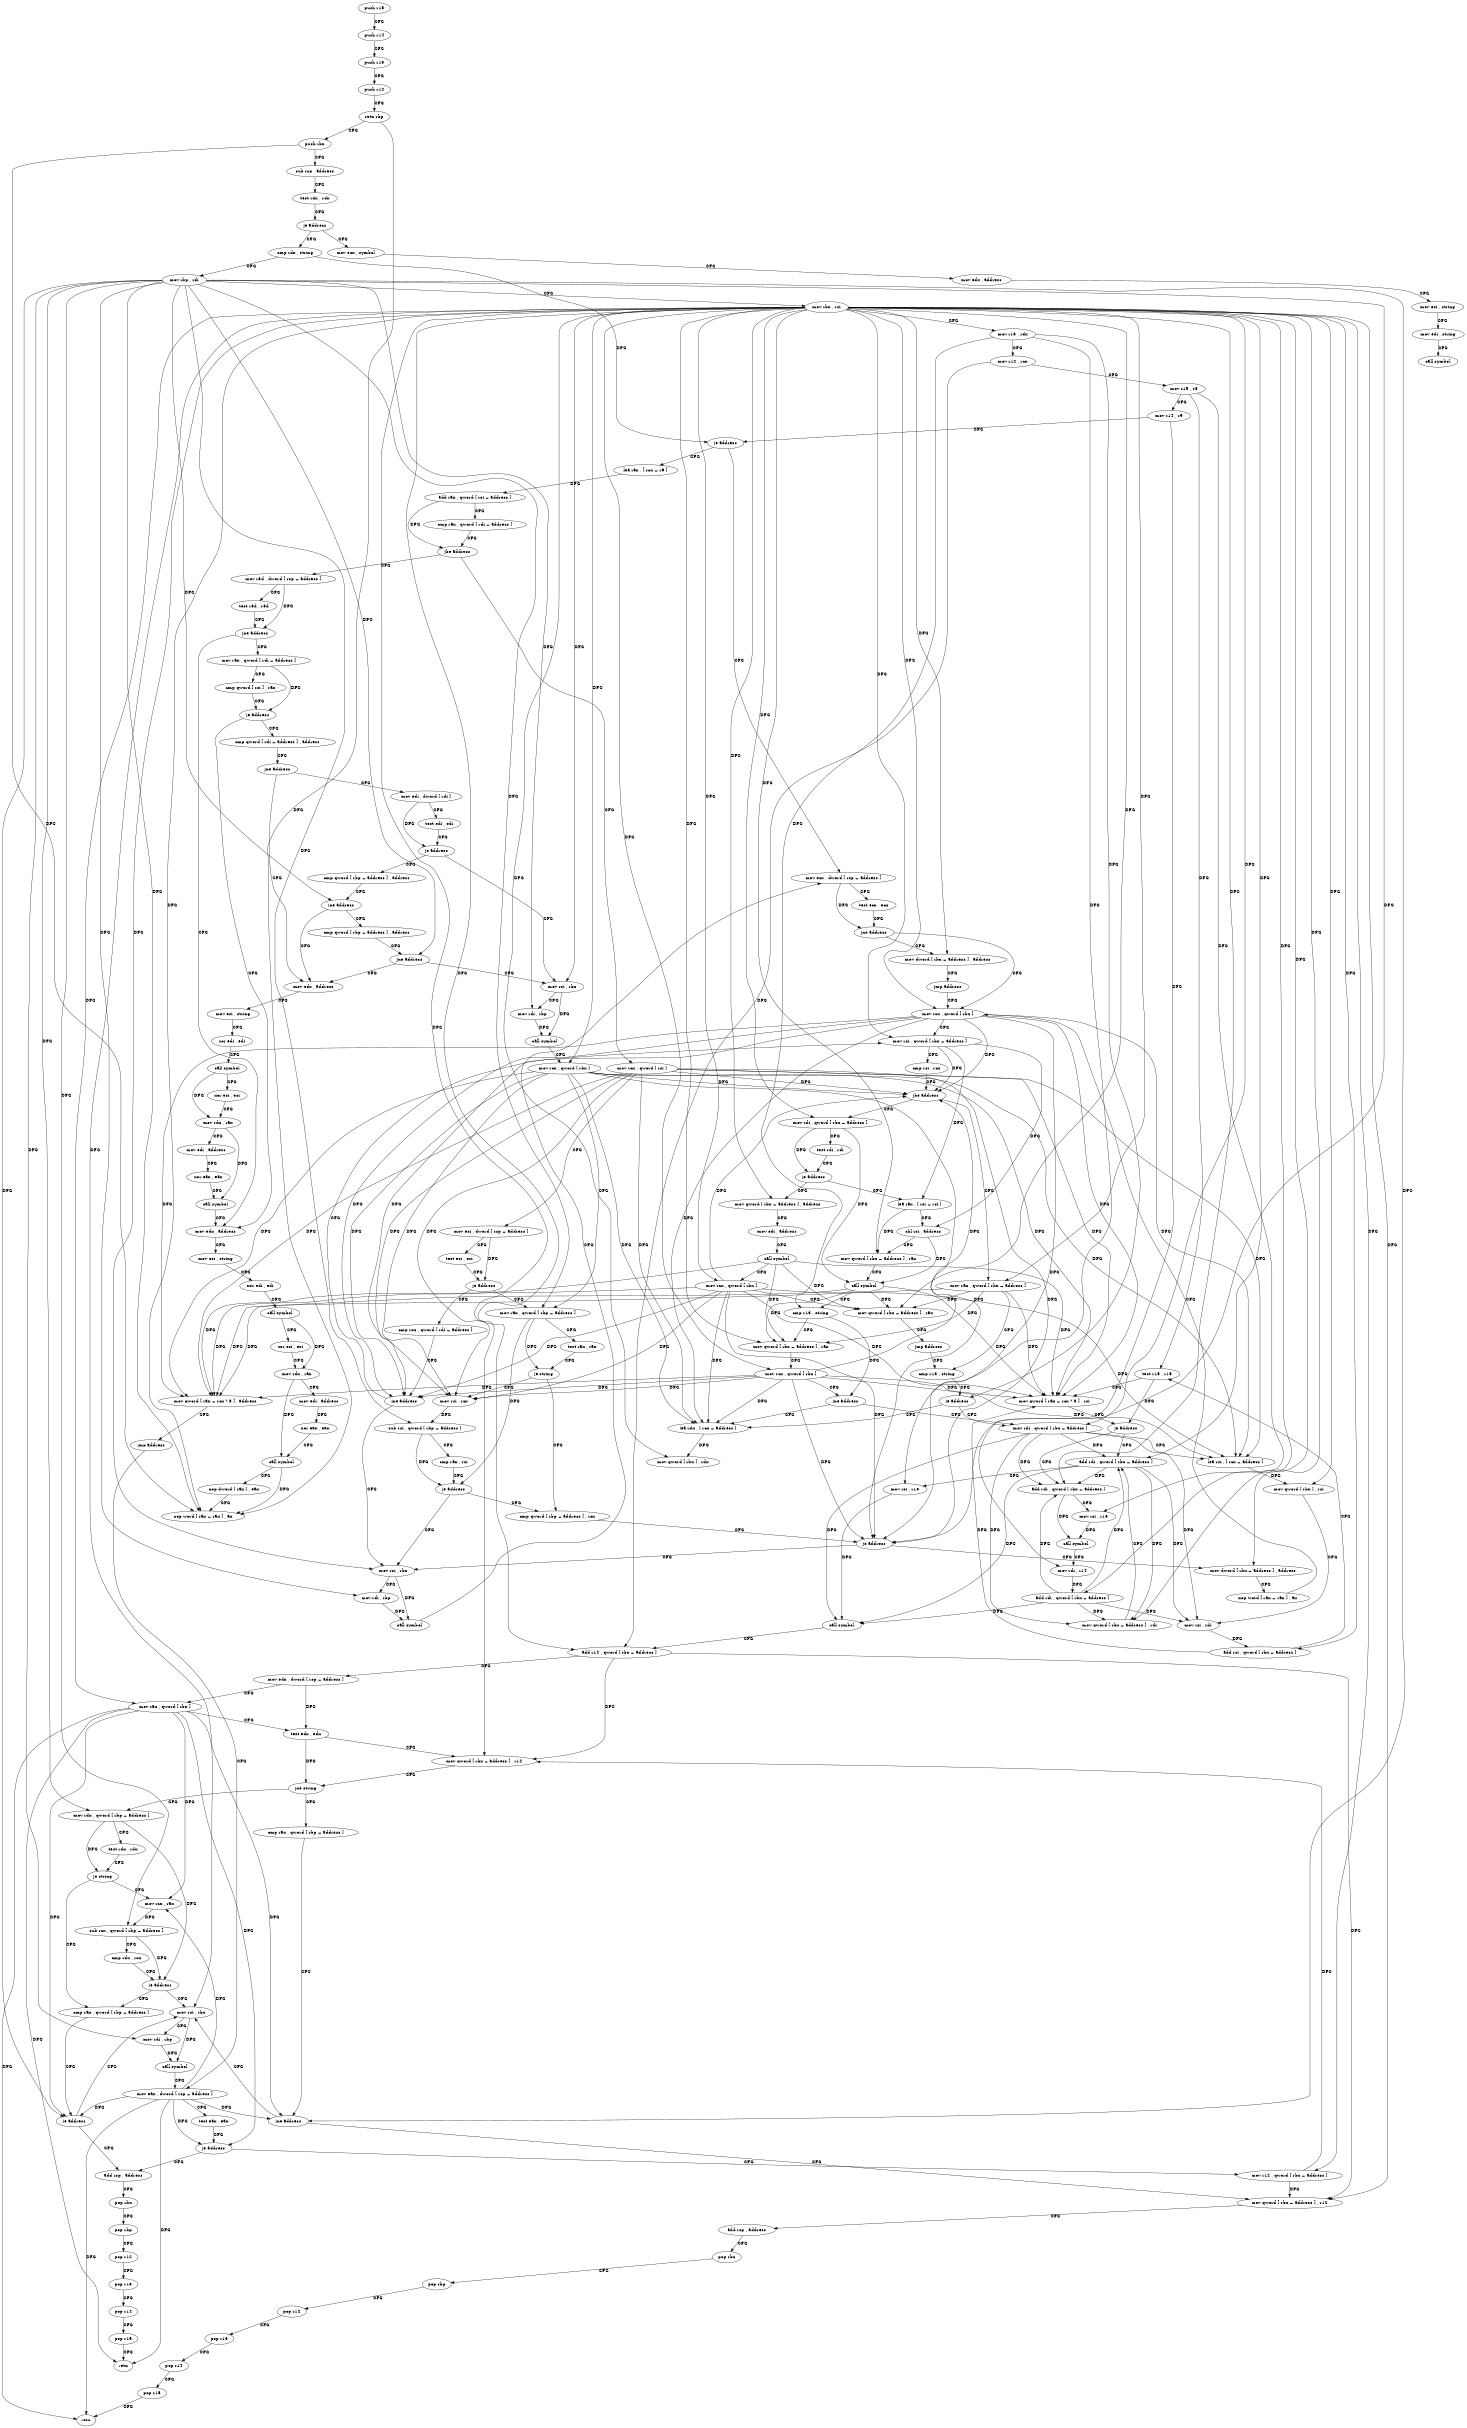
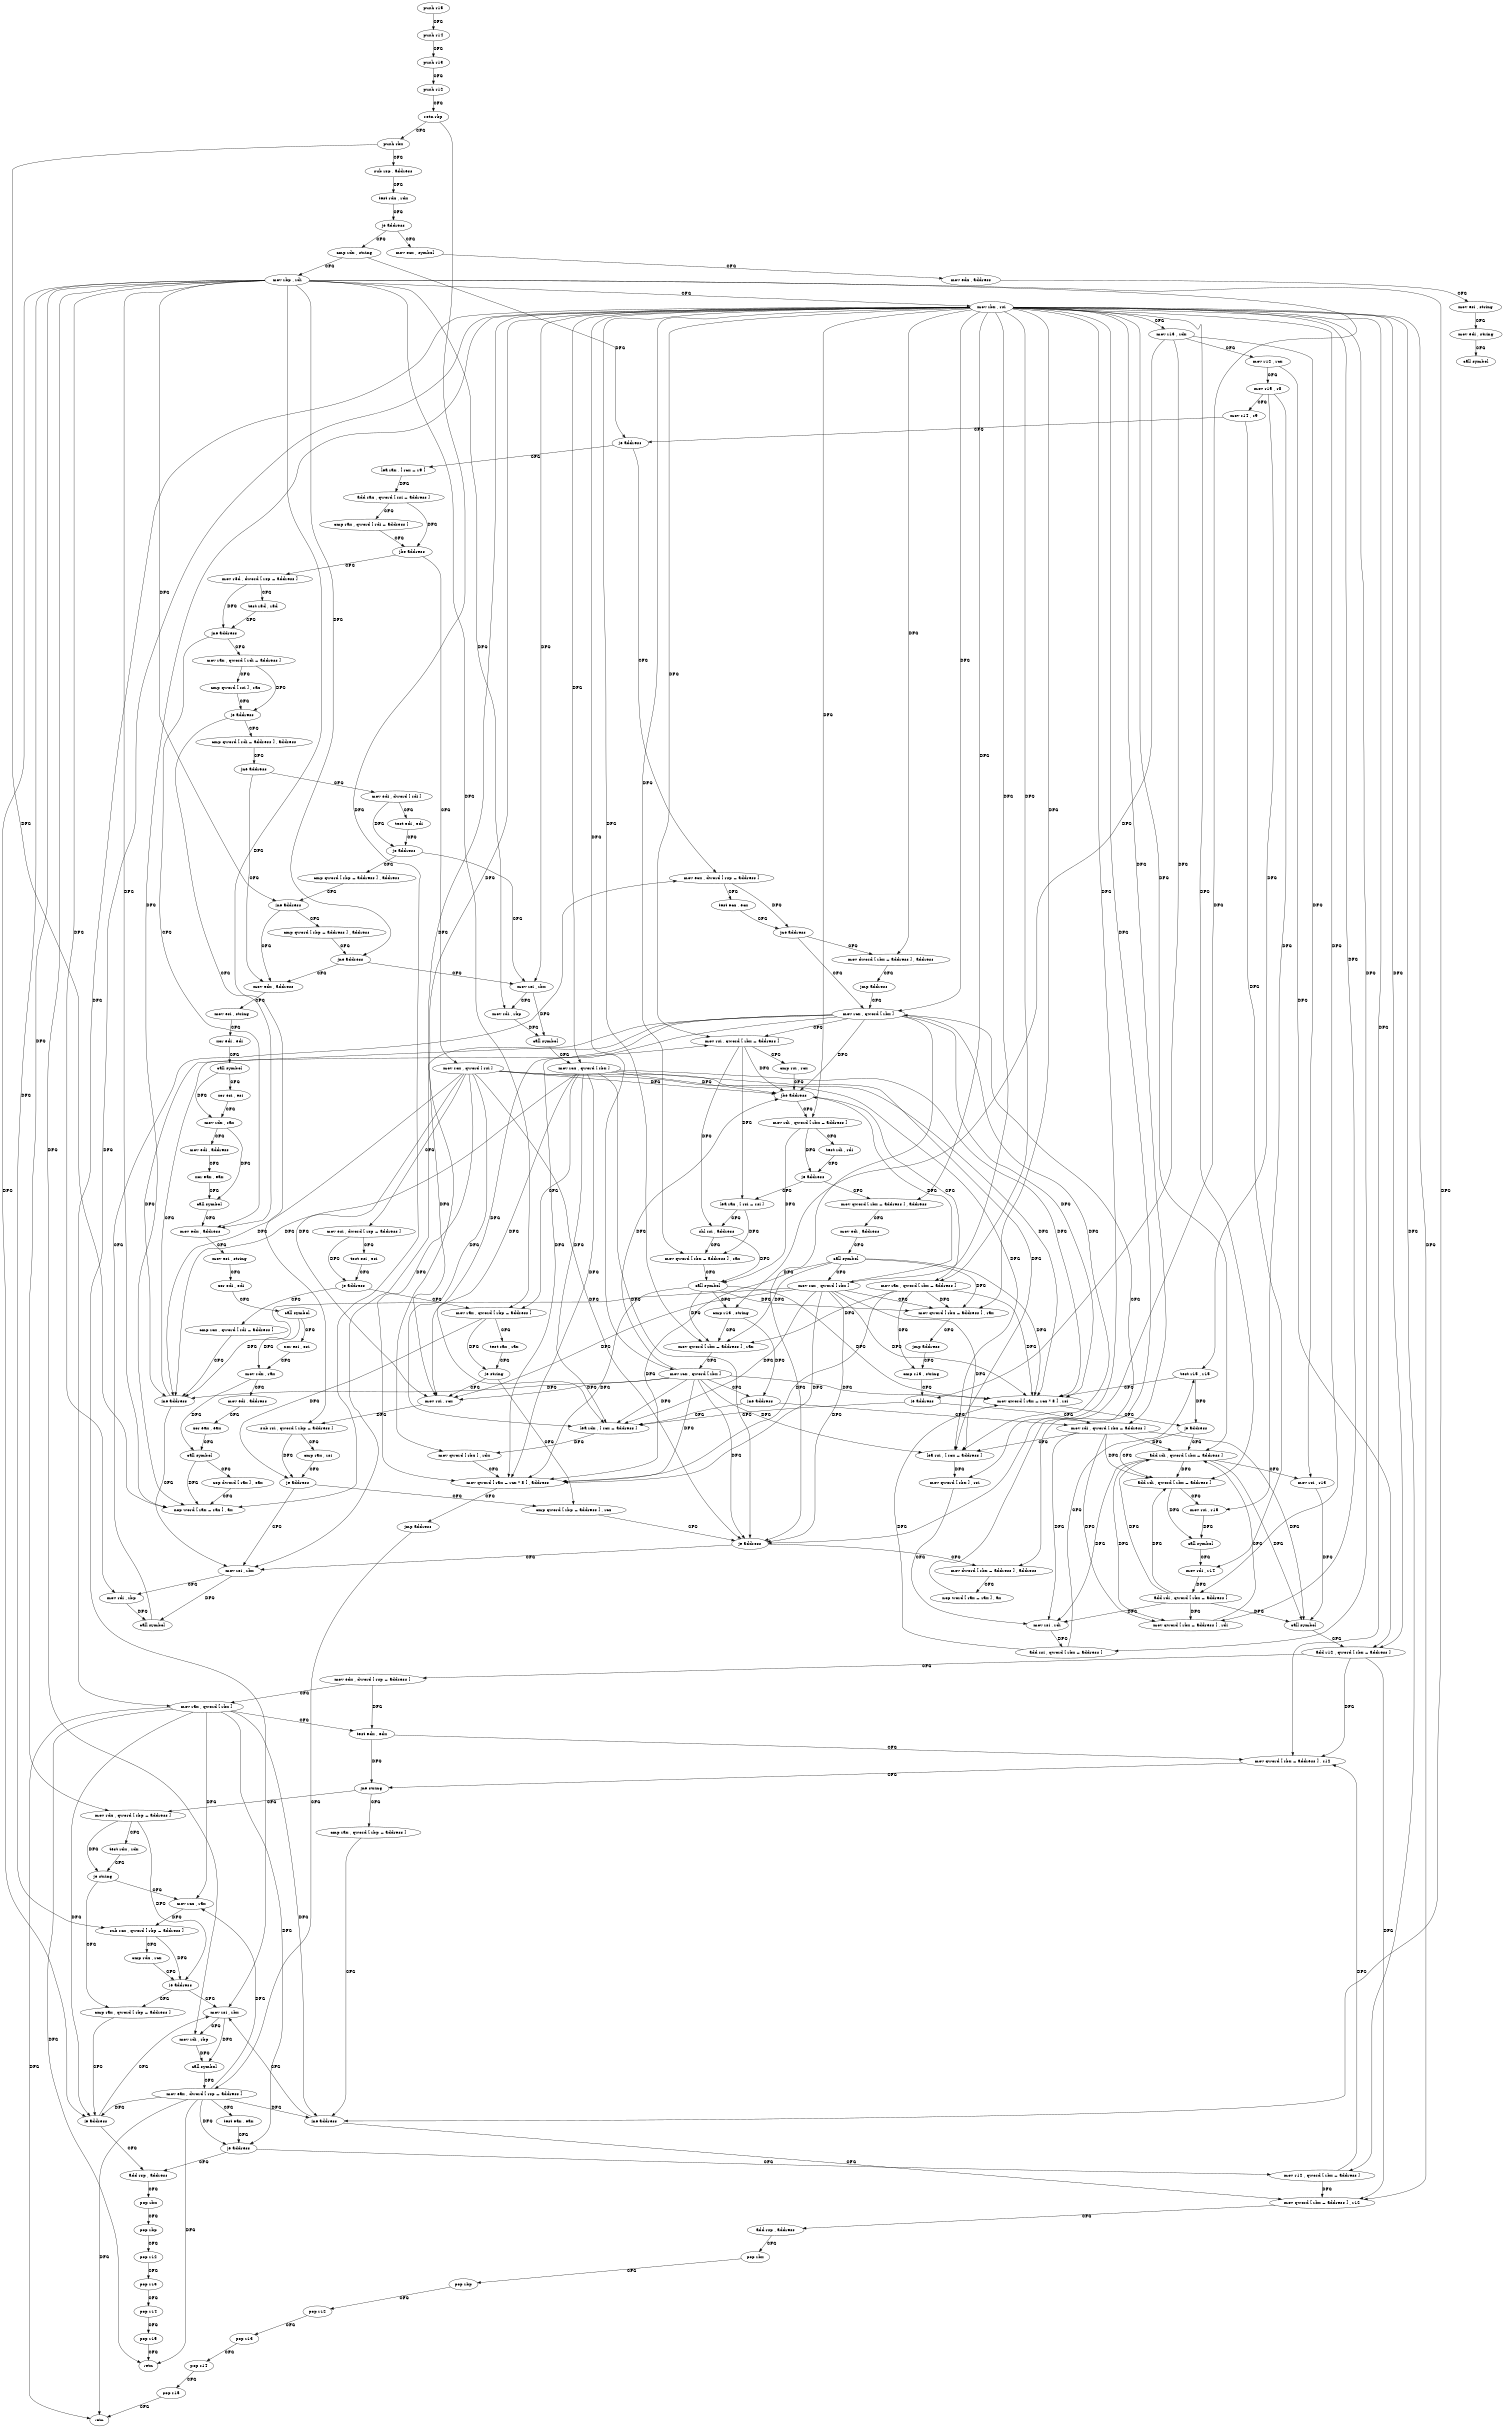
none -> (485, 1468)
